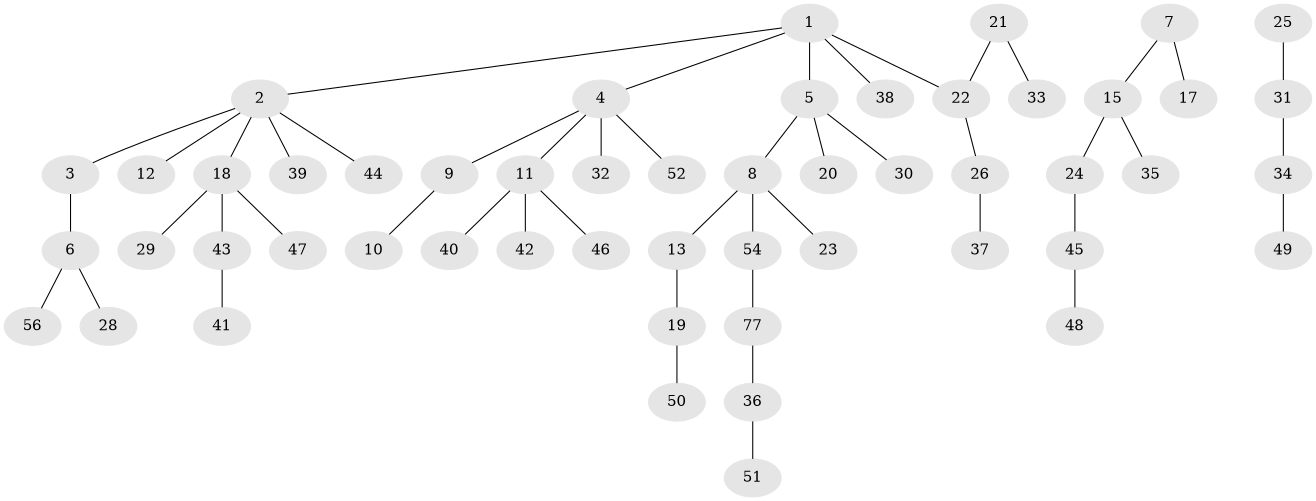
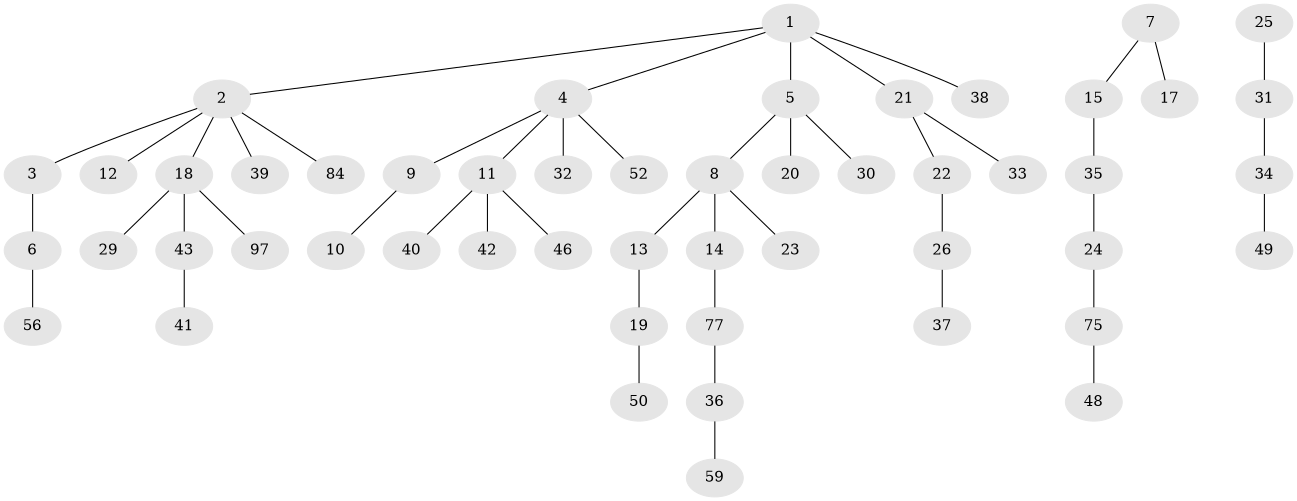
(885, 61) -> (848, 61)
(1094, 137) -> (1094, 213)
(374, 175) -> (336, 175)
(298, 251) -> (260, 251)
(753, 251) -> (715, 251)
(1075, 251) -> (1094, 326)
(108, 326) -> none
(753, 478) -> (715, 478)
